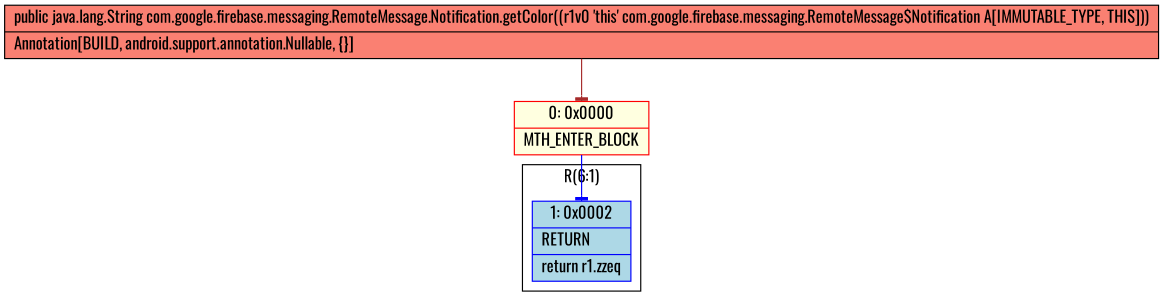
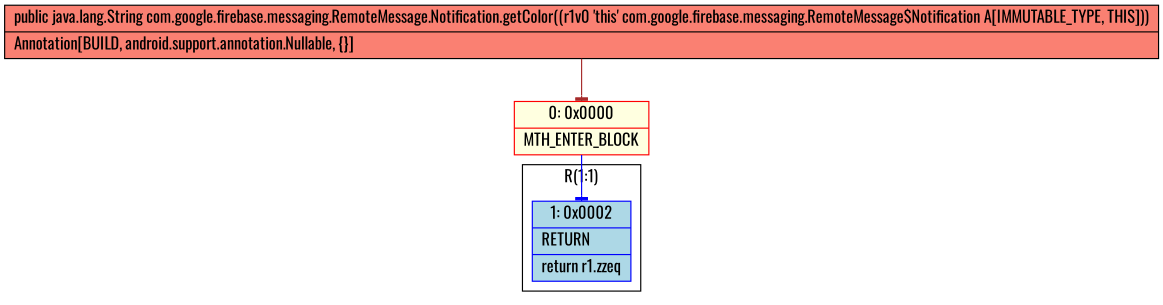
(582, 178) -> (582, 178)
